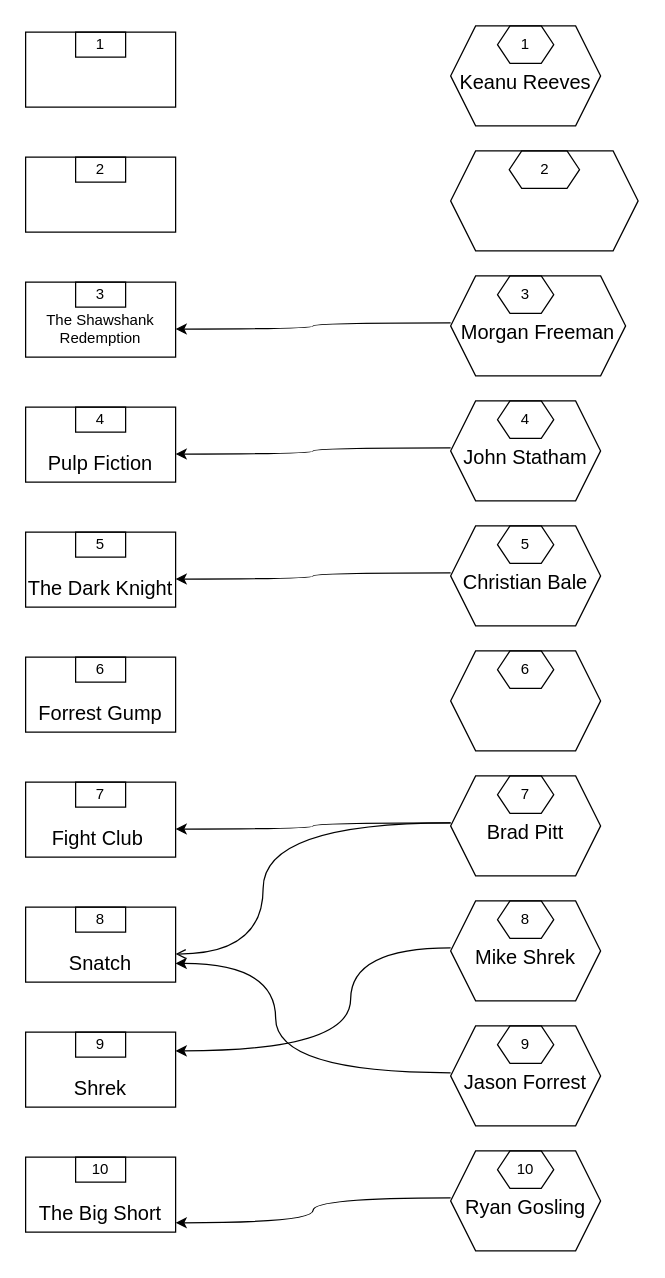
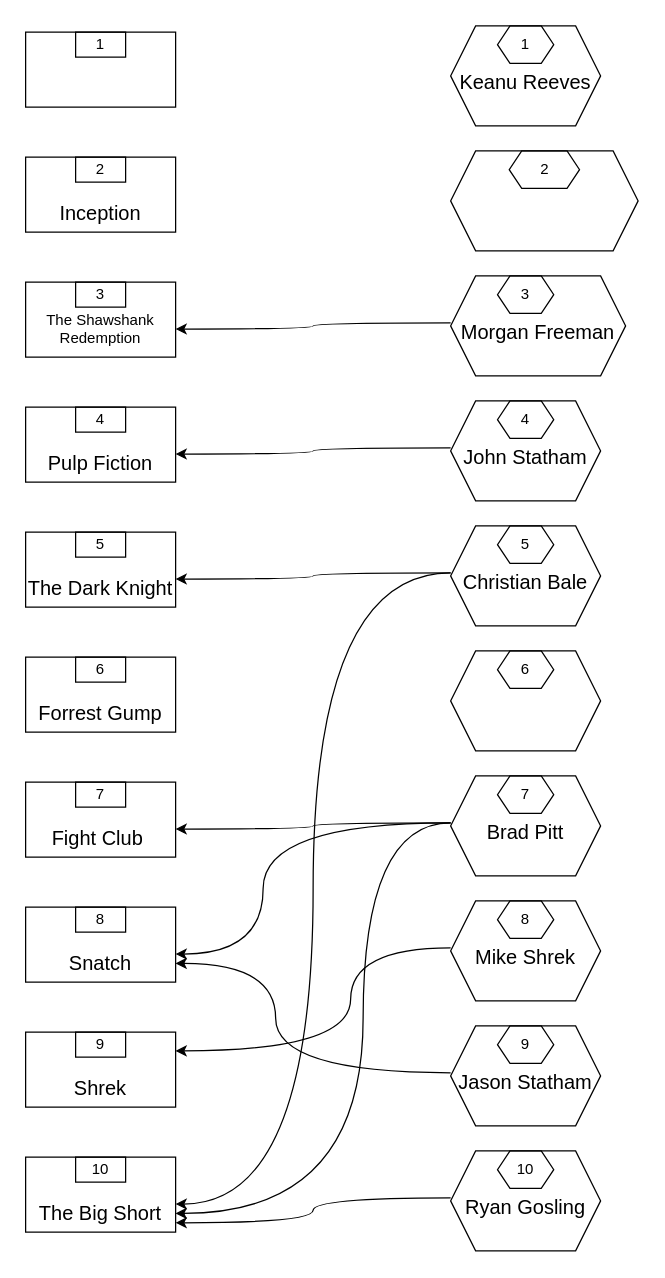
none -> (101, 213)
none -> (313, 892)
(224, 947) -> (186, 954)
none -> (361, 1057)
(526, 1082) -> (526, 1082)
